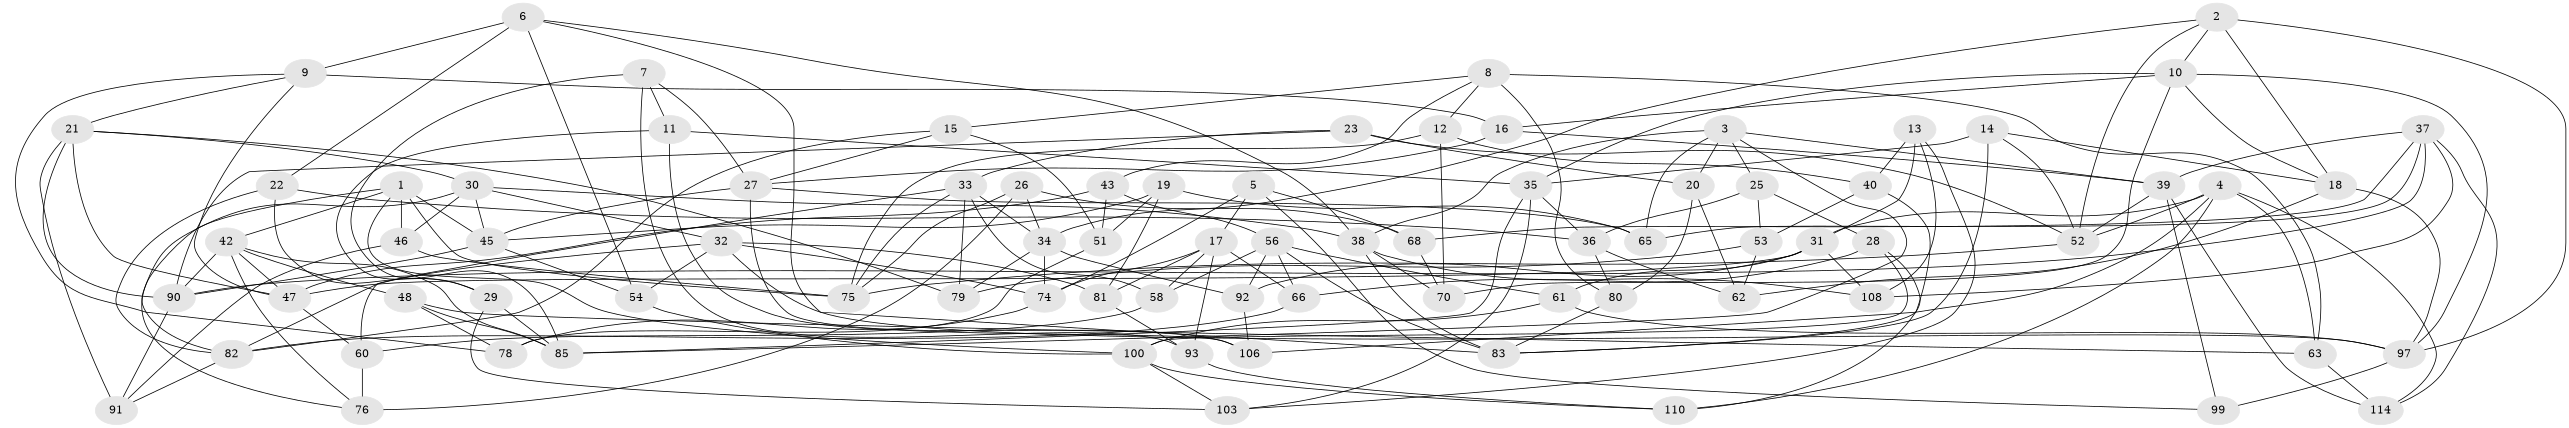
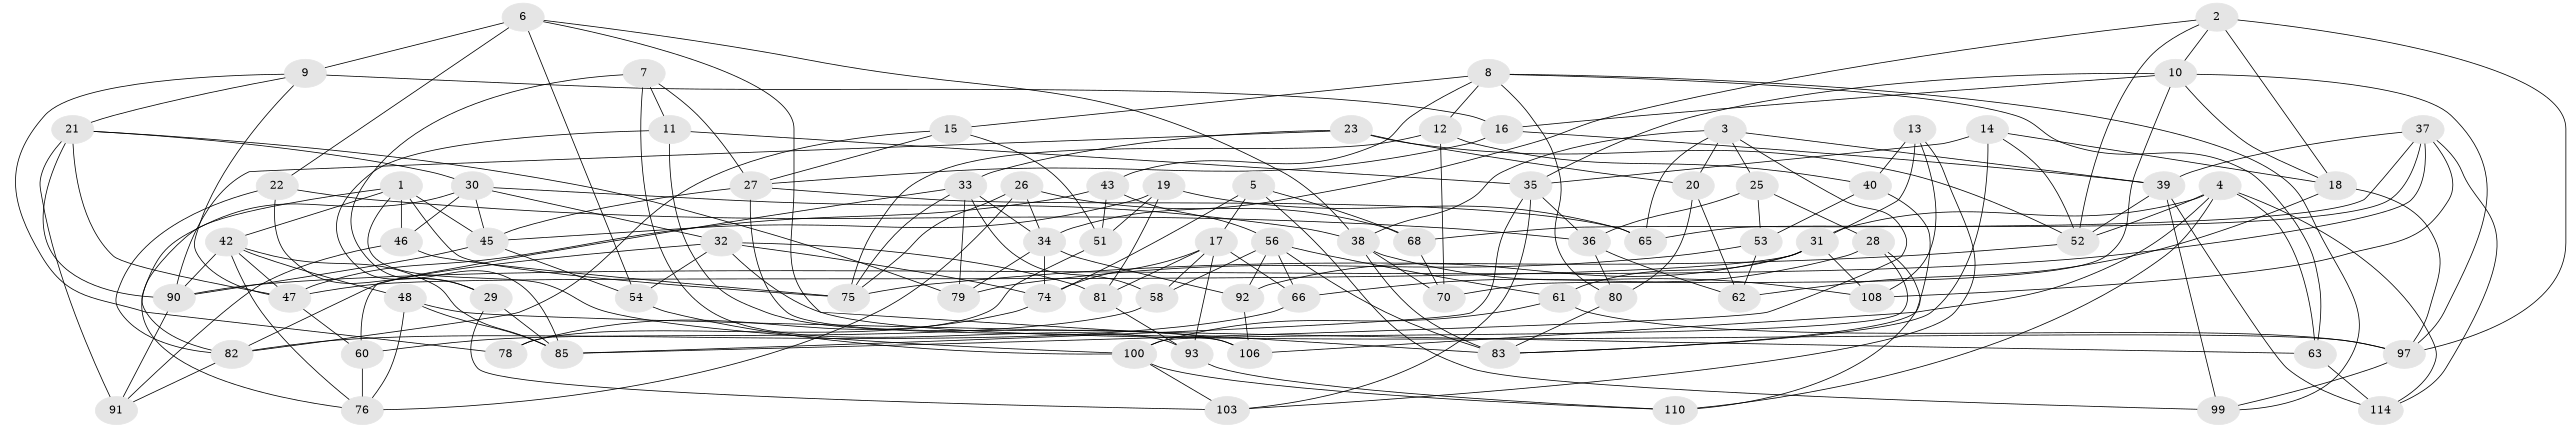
none -> (2066, 113)
(459, 328) -> (394, 357)
